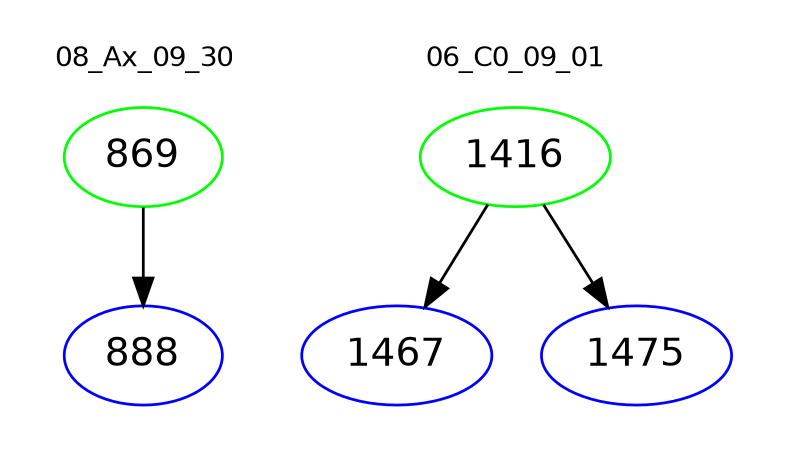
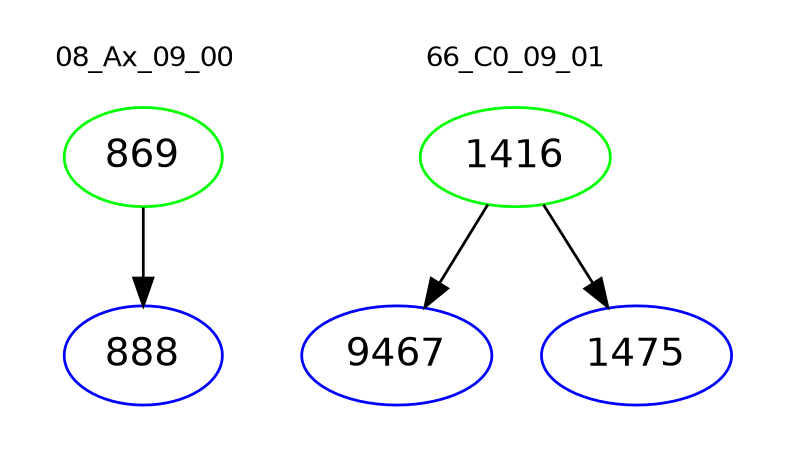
(145, 59) -> (145, 59)
(515, 59) -> (515, 59)
(397, 355) -> (397, 355)
